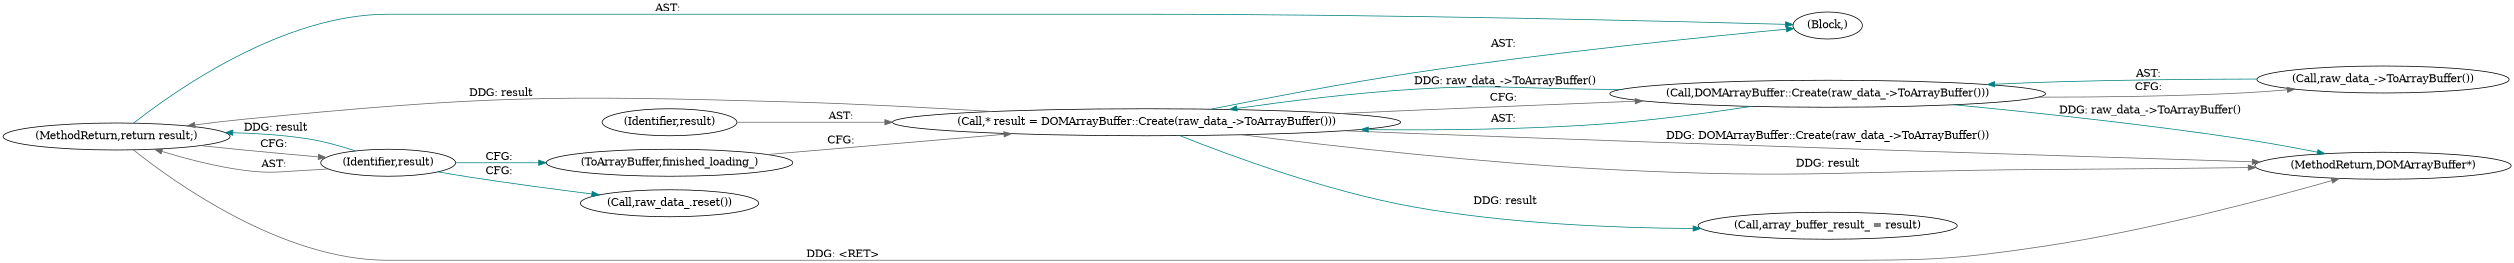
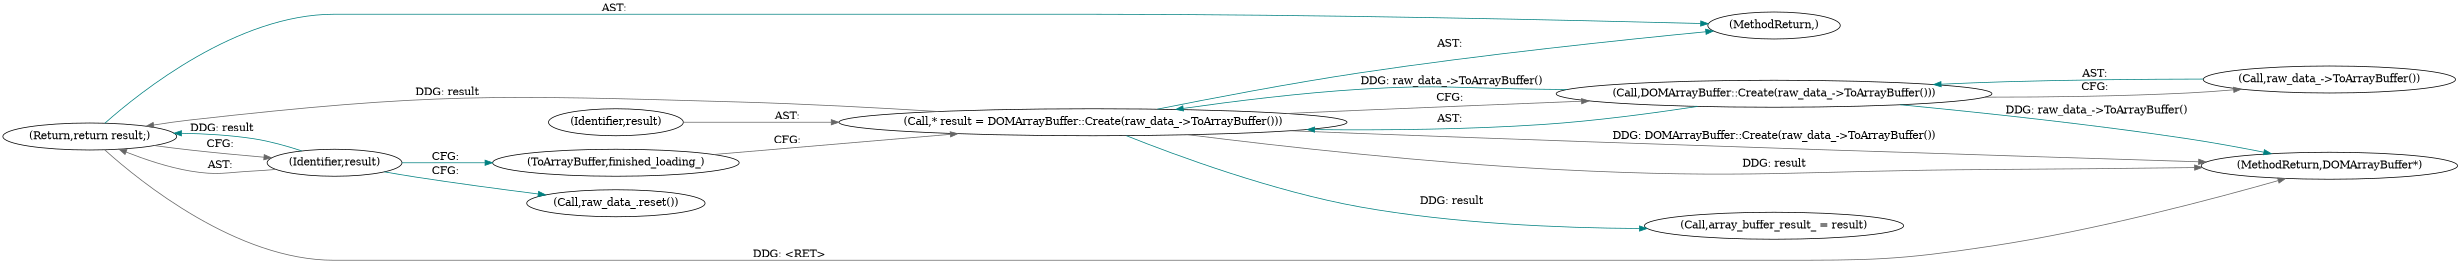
(1828, 26) -> (1774, 26)
(117, 136) -> (90, 136)
